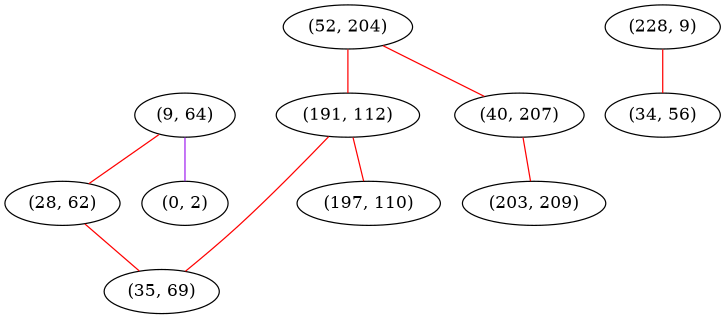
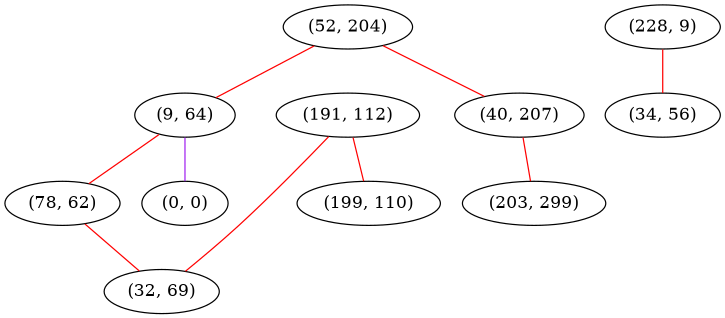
(348, 71) -> (265, 72)
(62, 203) -> (62, 203)
(185, 203) -> (185, 203)
(369, 203) -> (369, 203)
(534, 203) -> (534, 203)
(162, 292) -> (162, 292)
